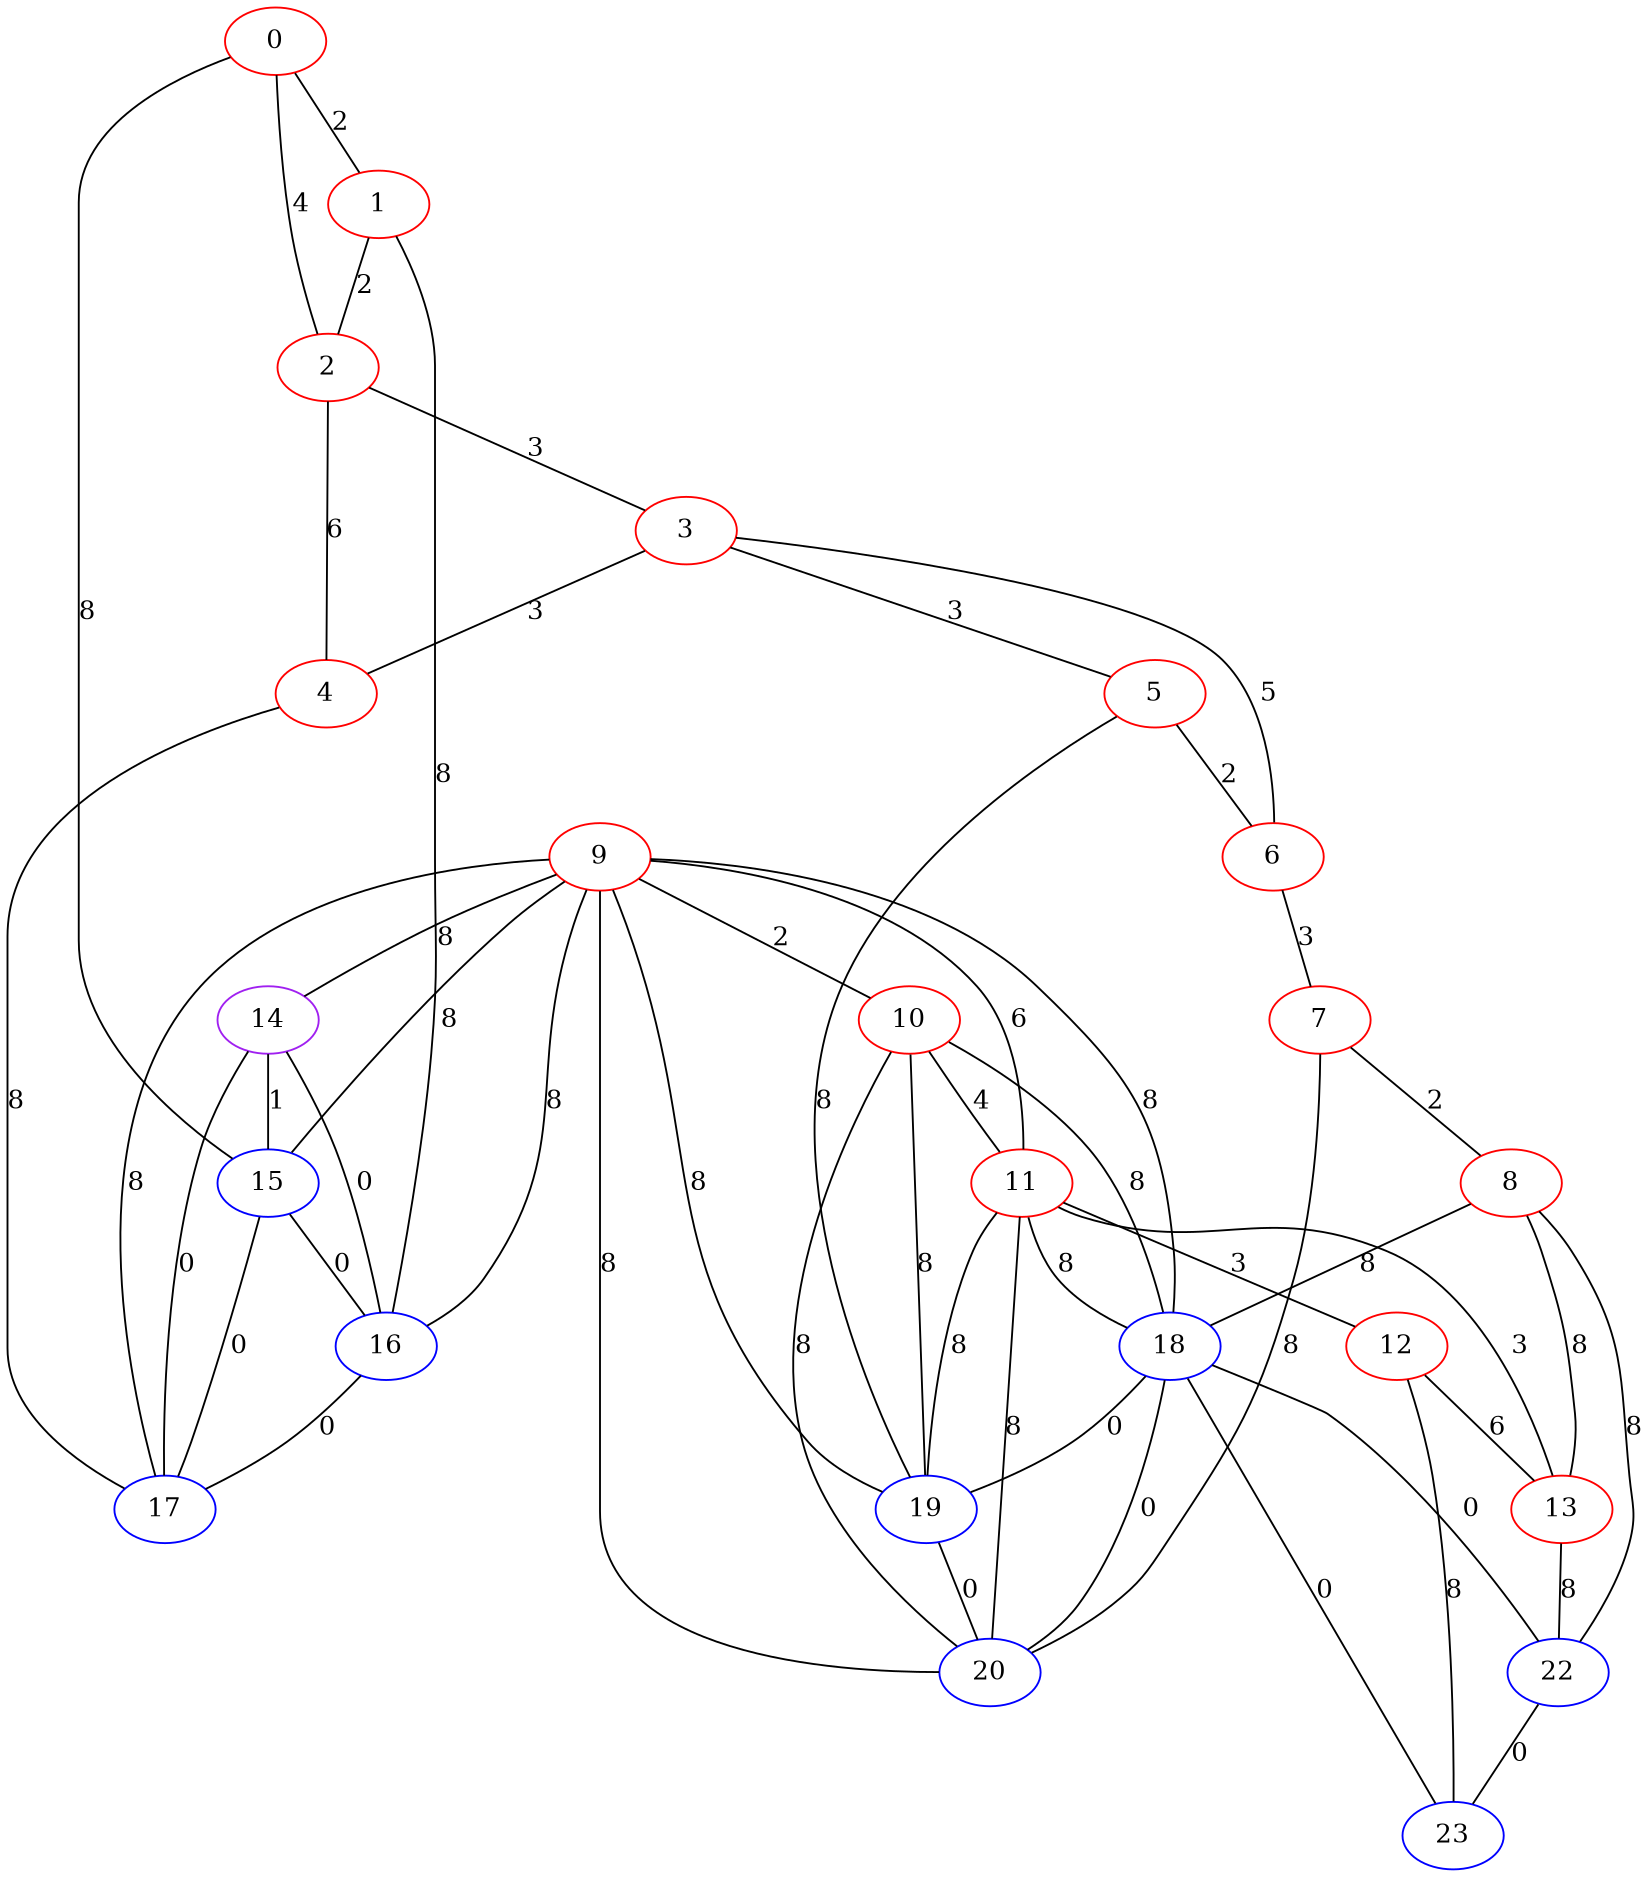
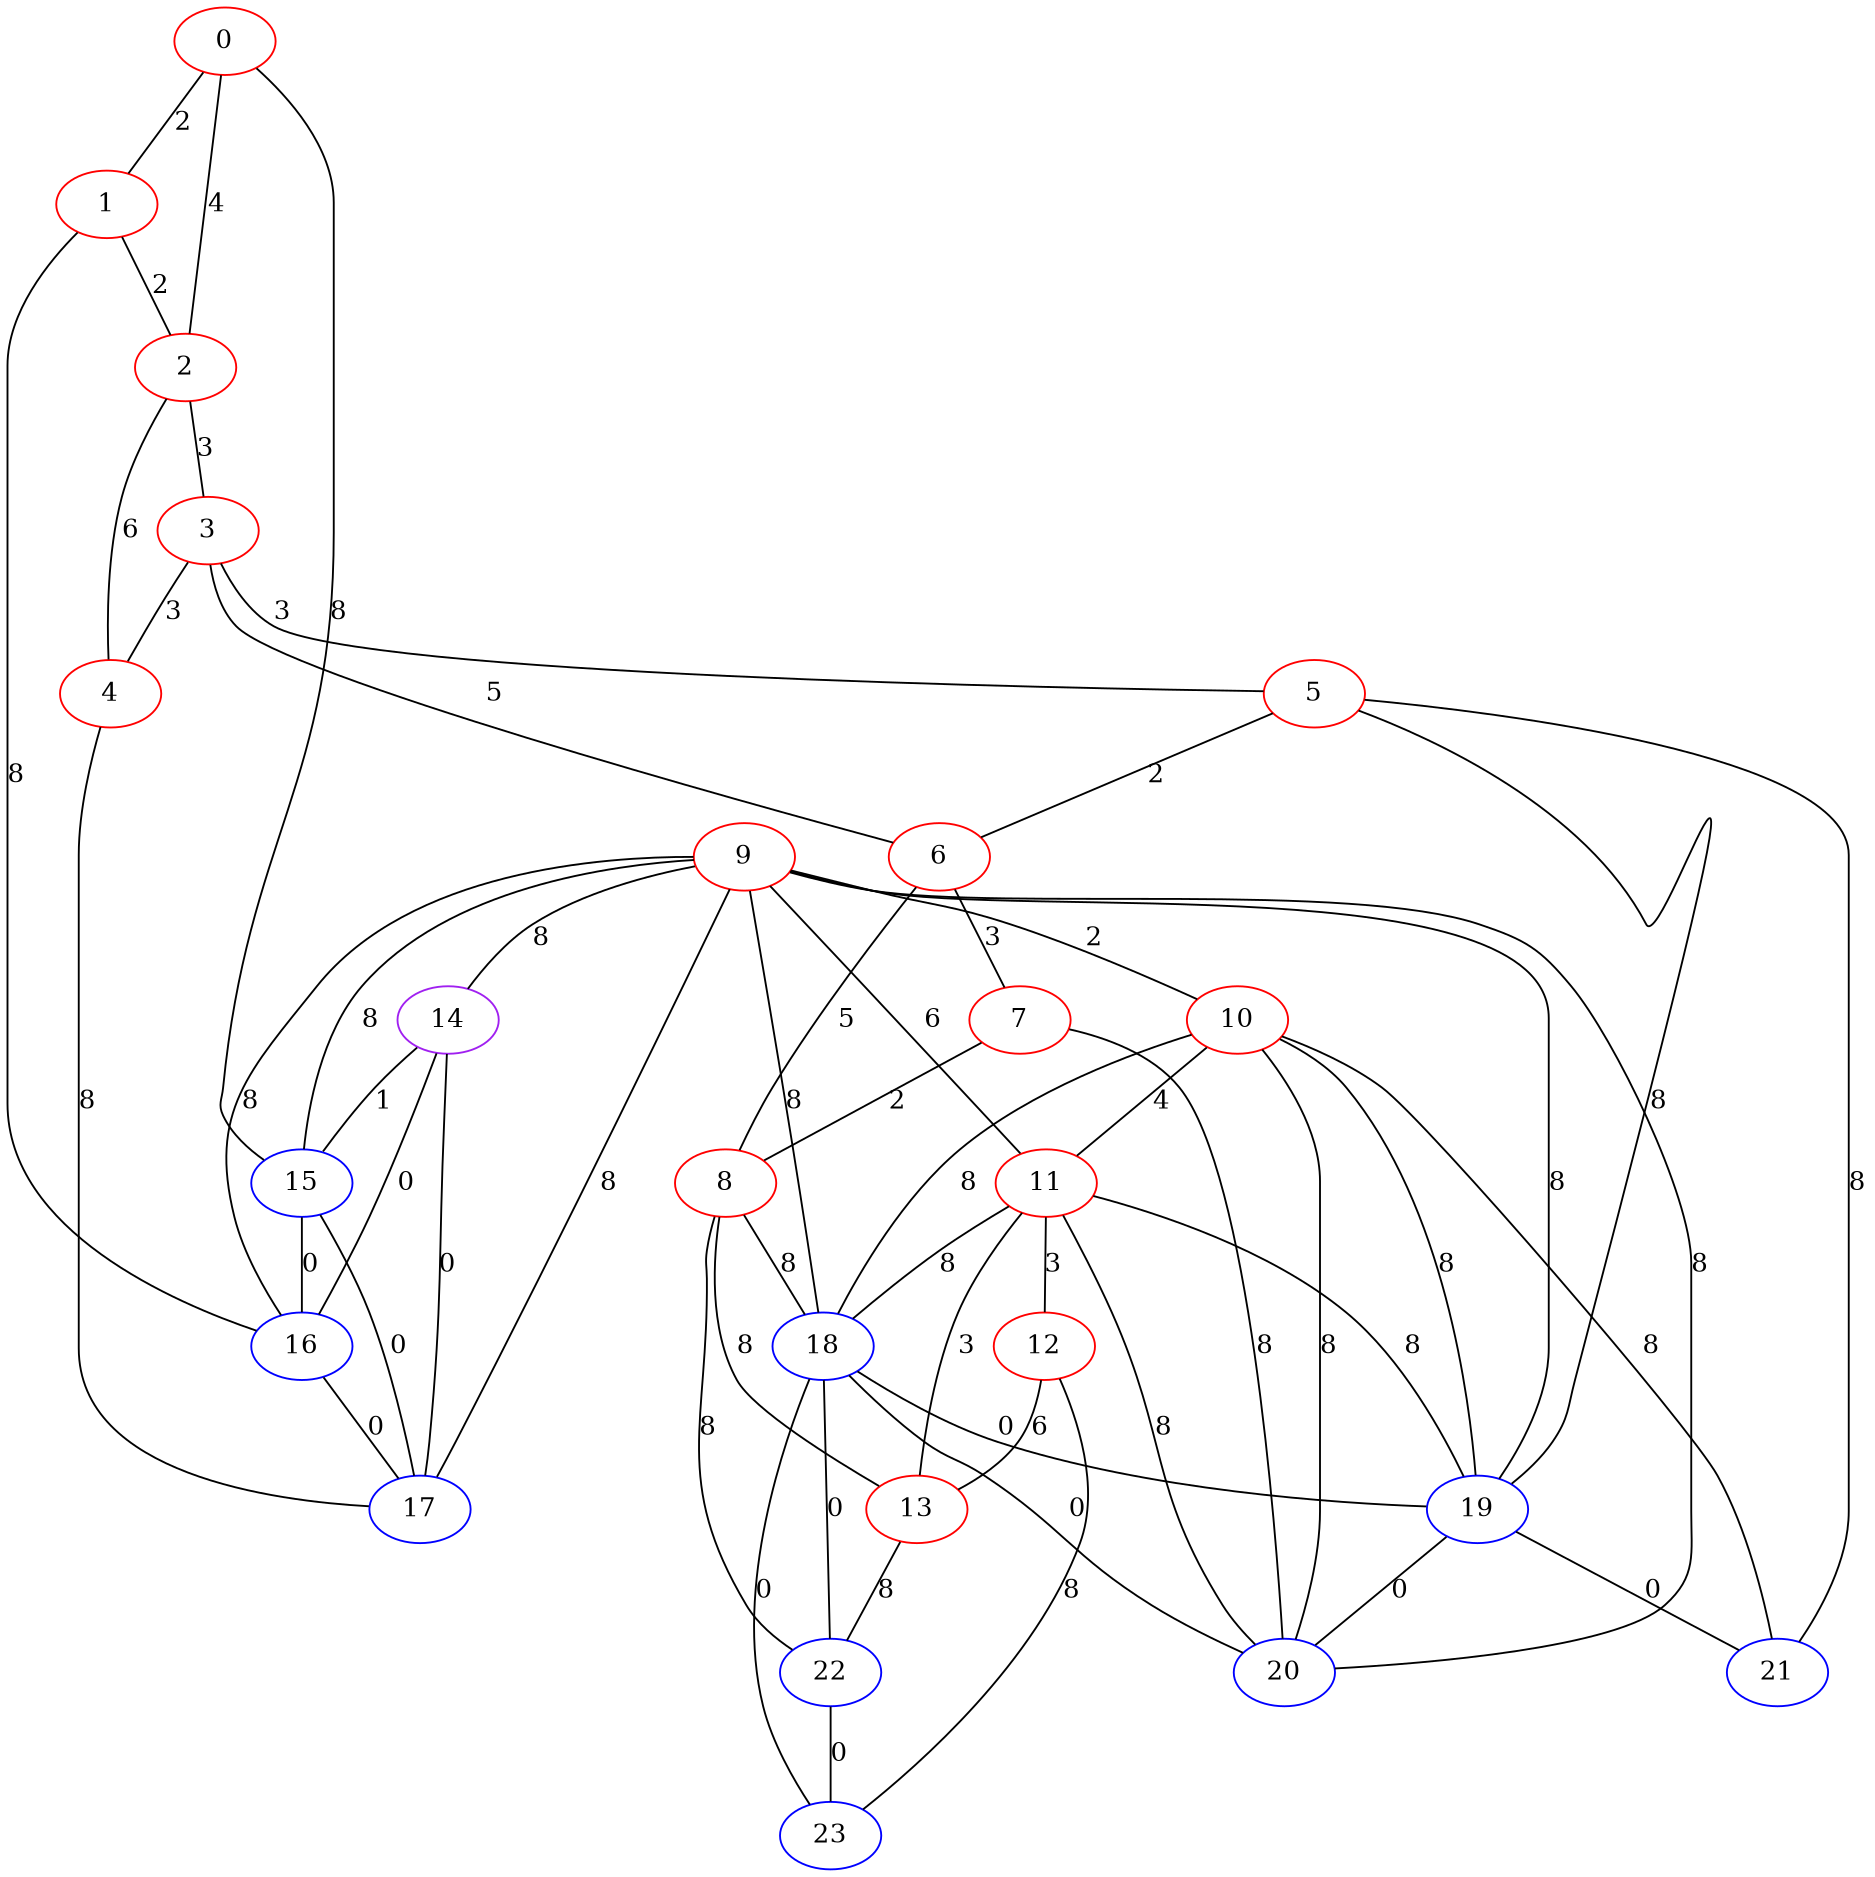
none -> (821, 1014)
none -> (1778, 1672)
